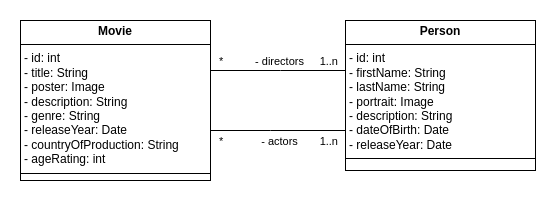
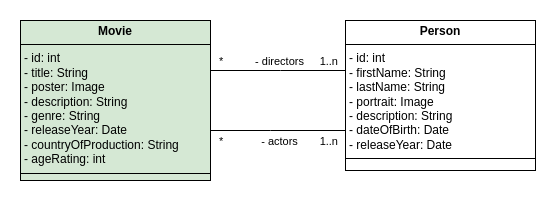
(116, 101) -> (116, 101)
